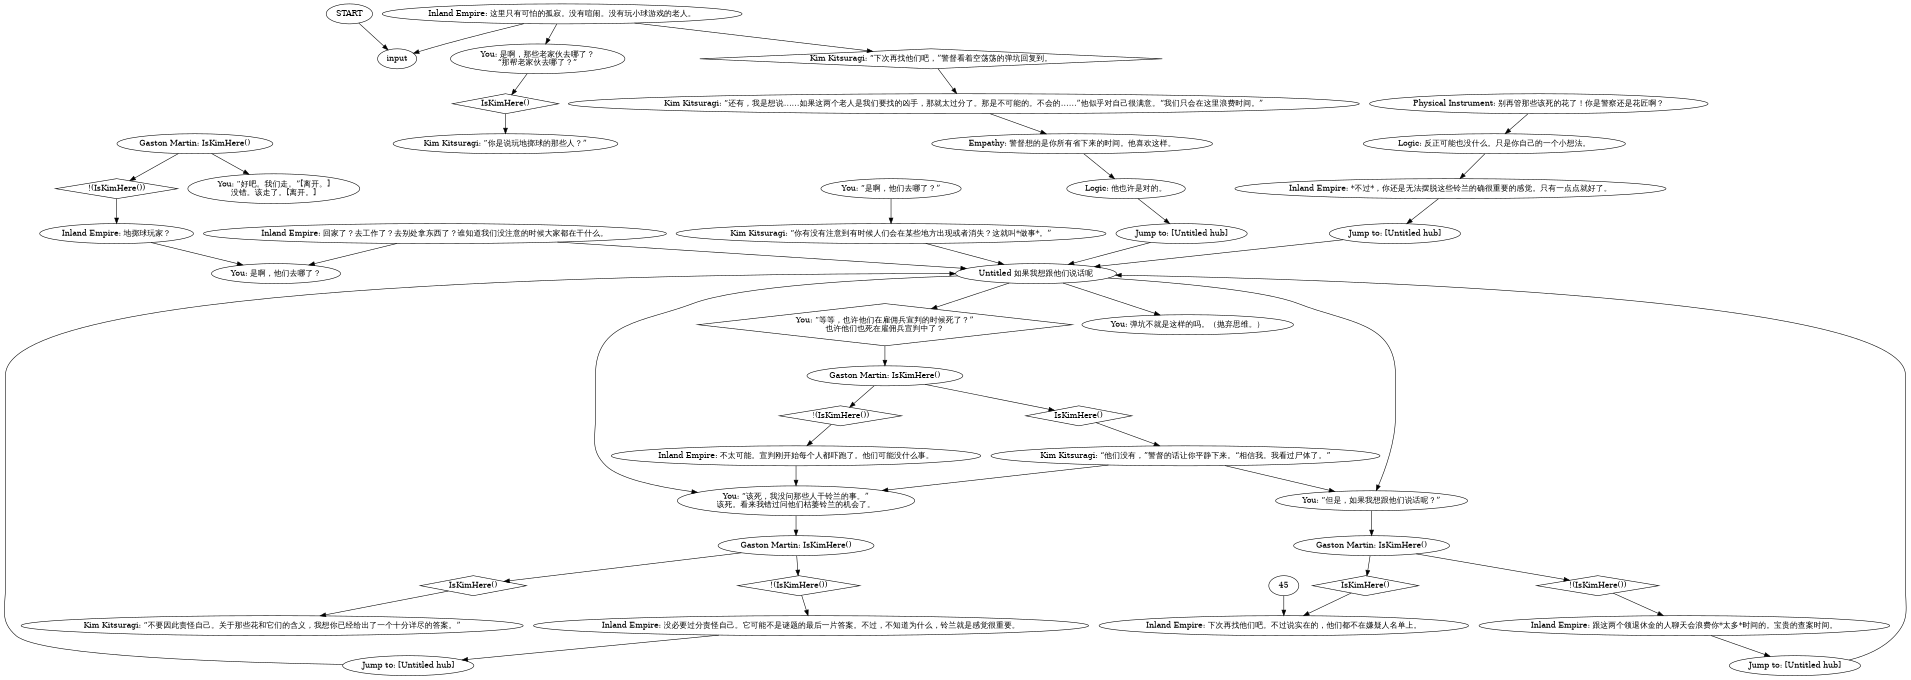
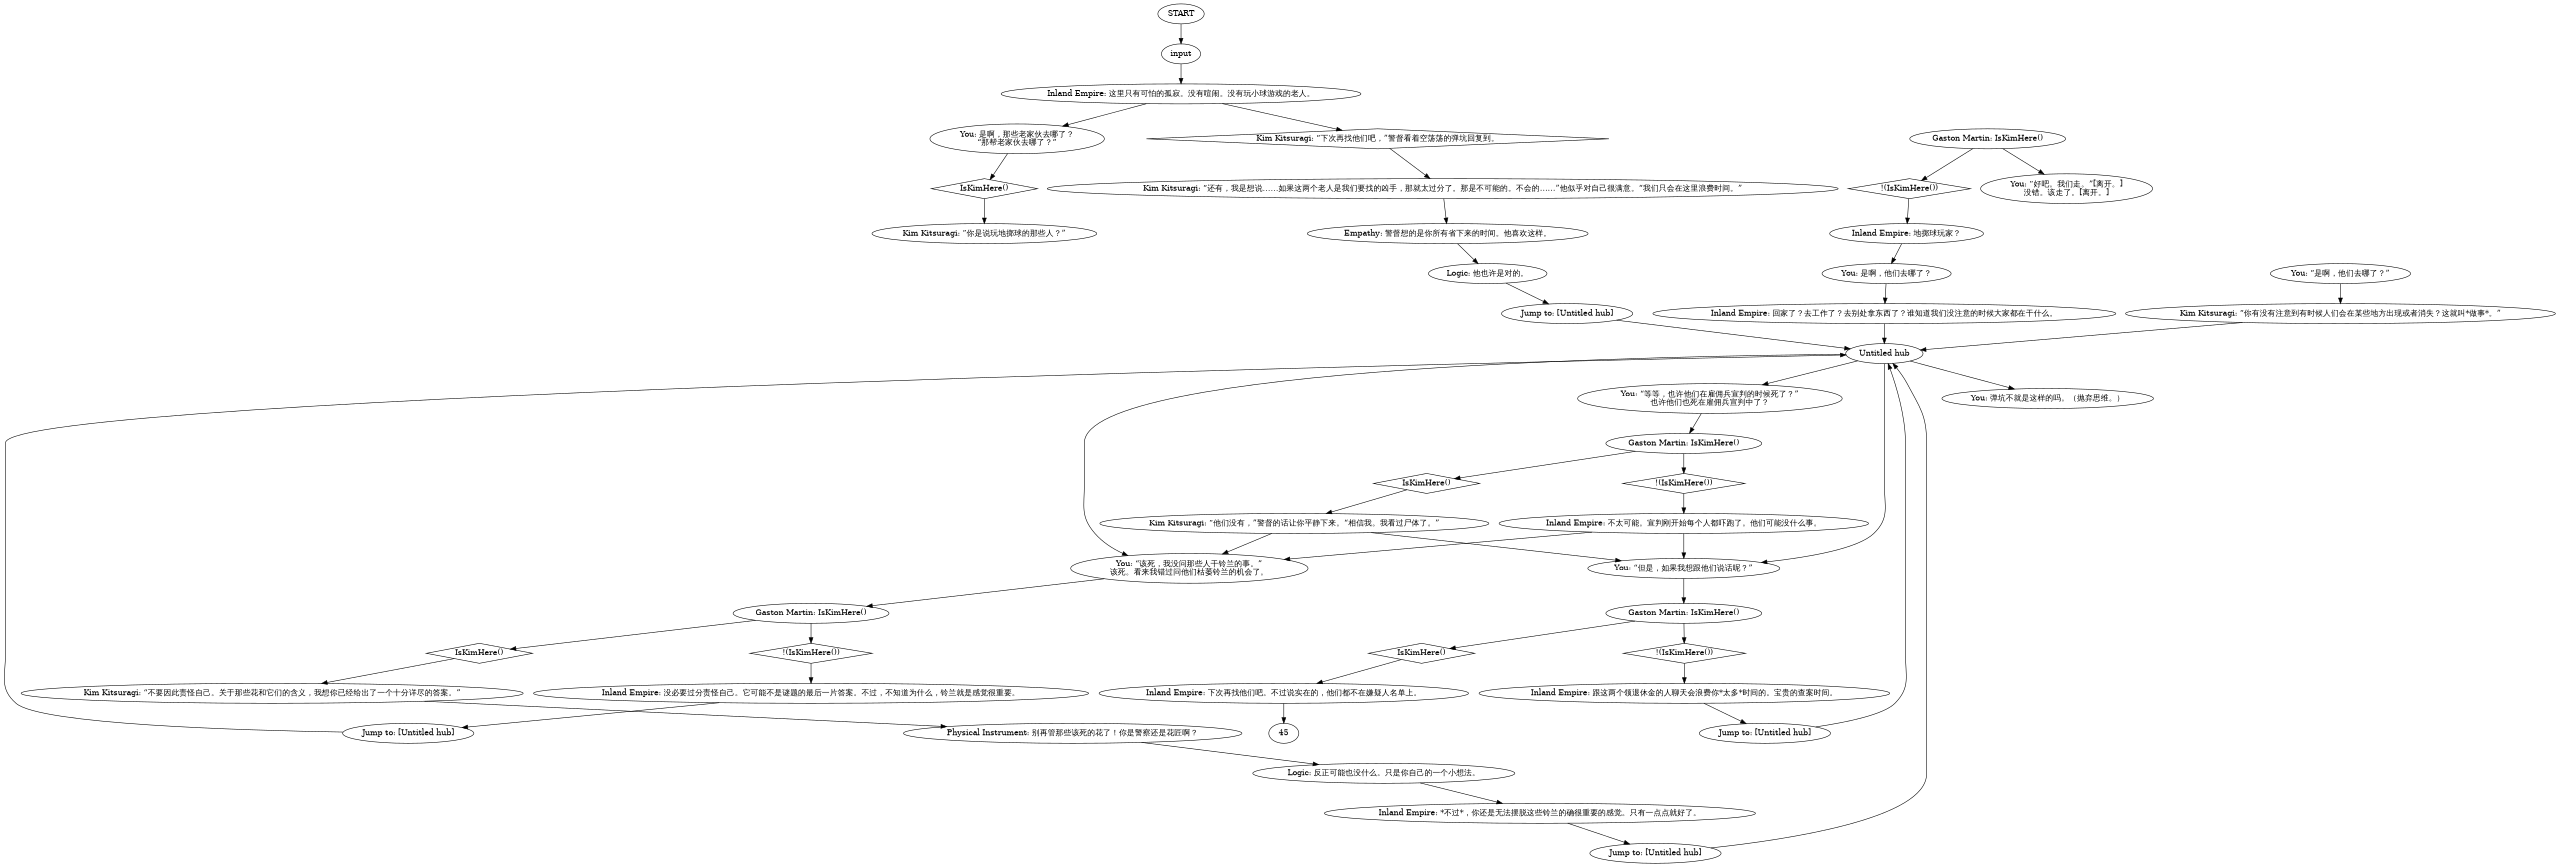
(471, 37) -> (1181, 71)
(356, 254) -> (1886, 291)
(1036, 274) -> (1884, 354)
(885, 325) -> (1710, 399)
none -> (1684, 543)
(1284, 603) -> (1284, 711)
none -> (683, 714)
